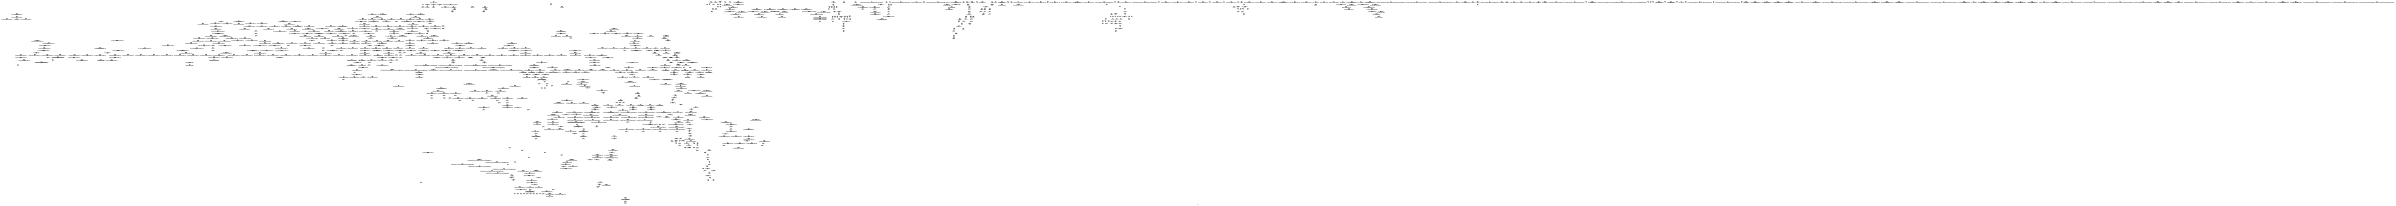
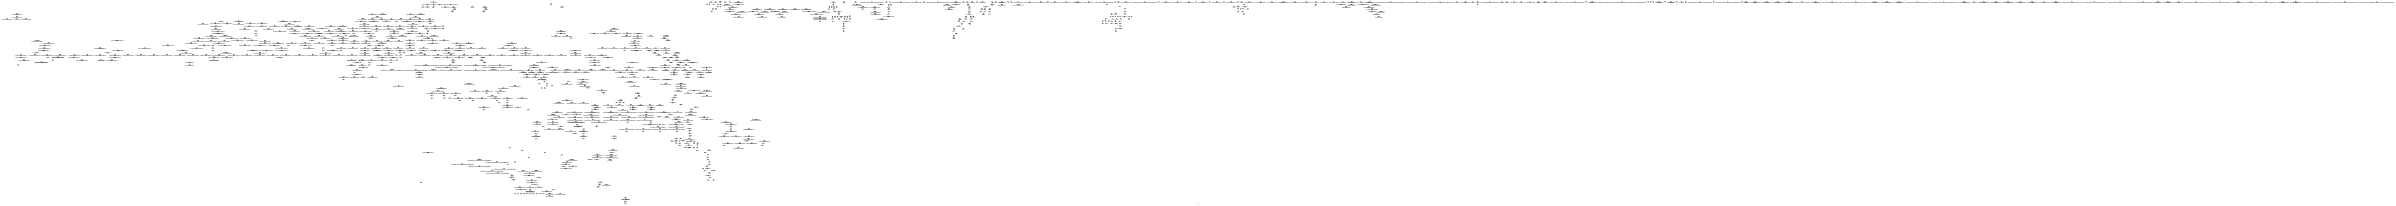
(1349, 9) -> none
